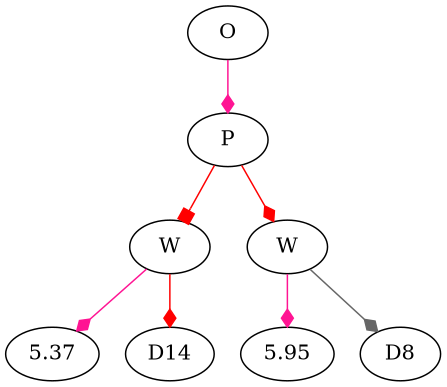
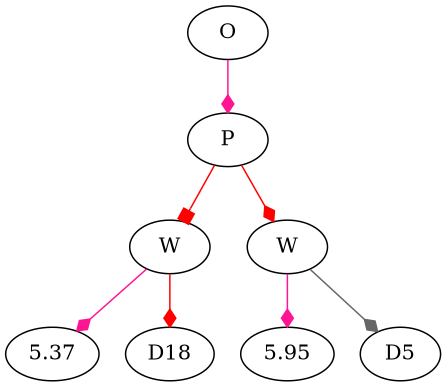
(170, 354) -> (170, 354)
(400, 354) -> (400, 354)
